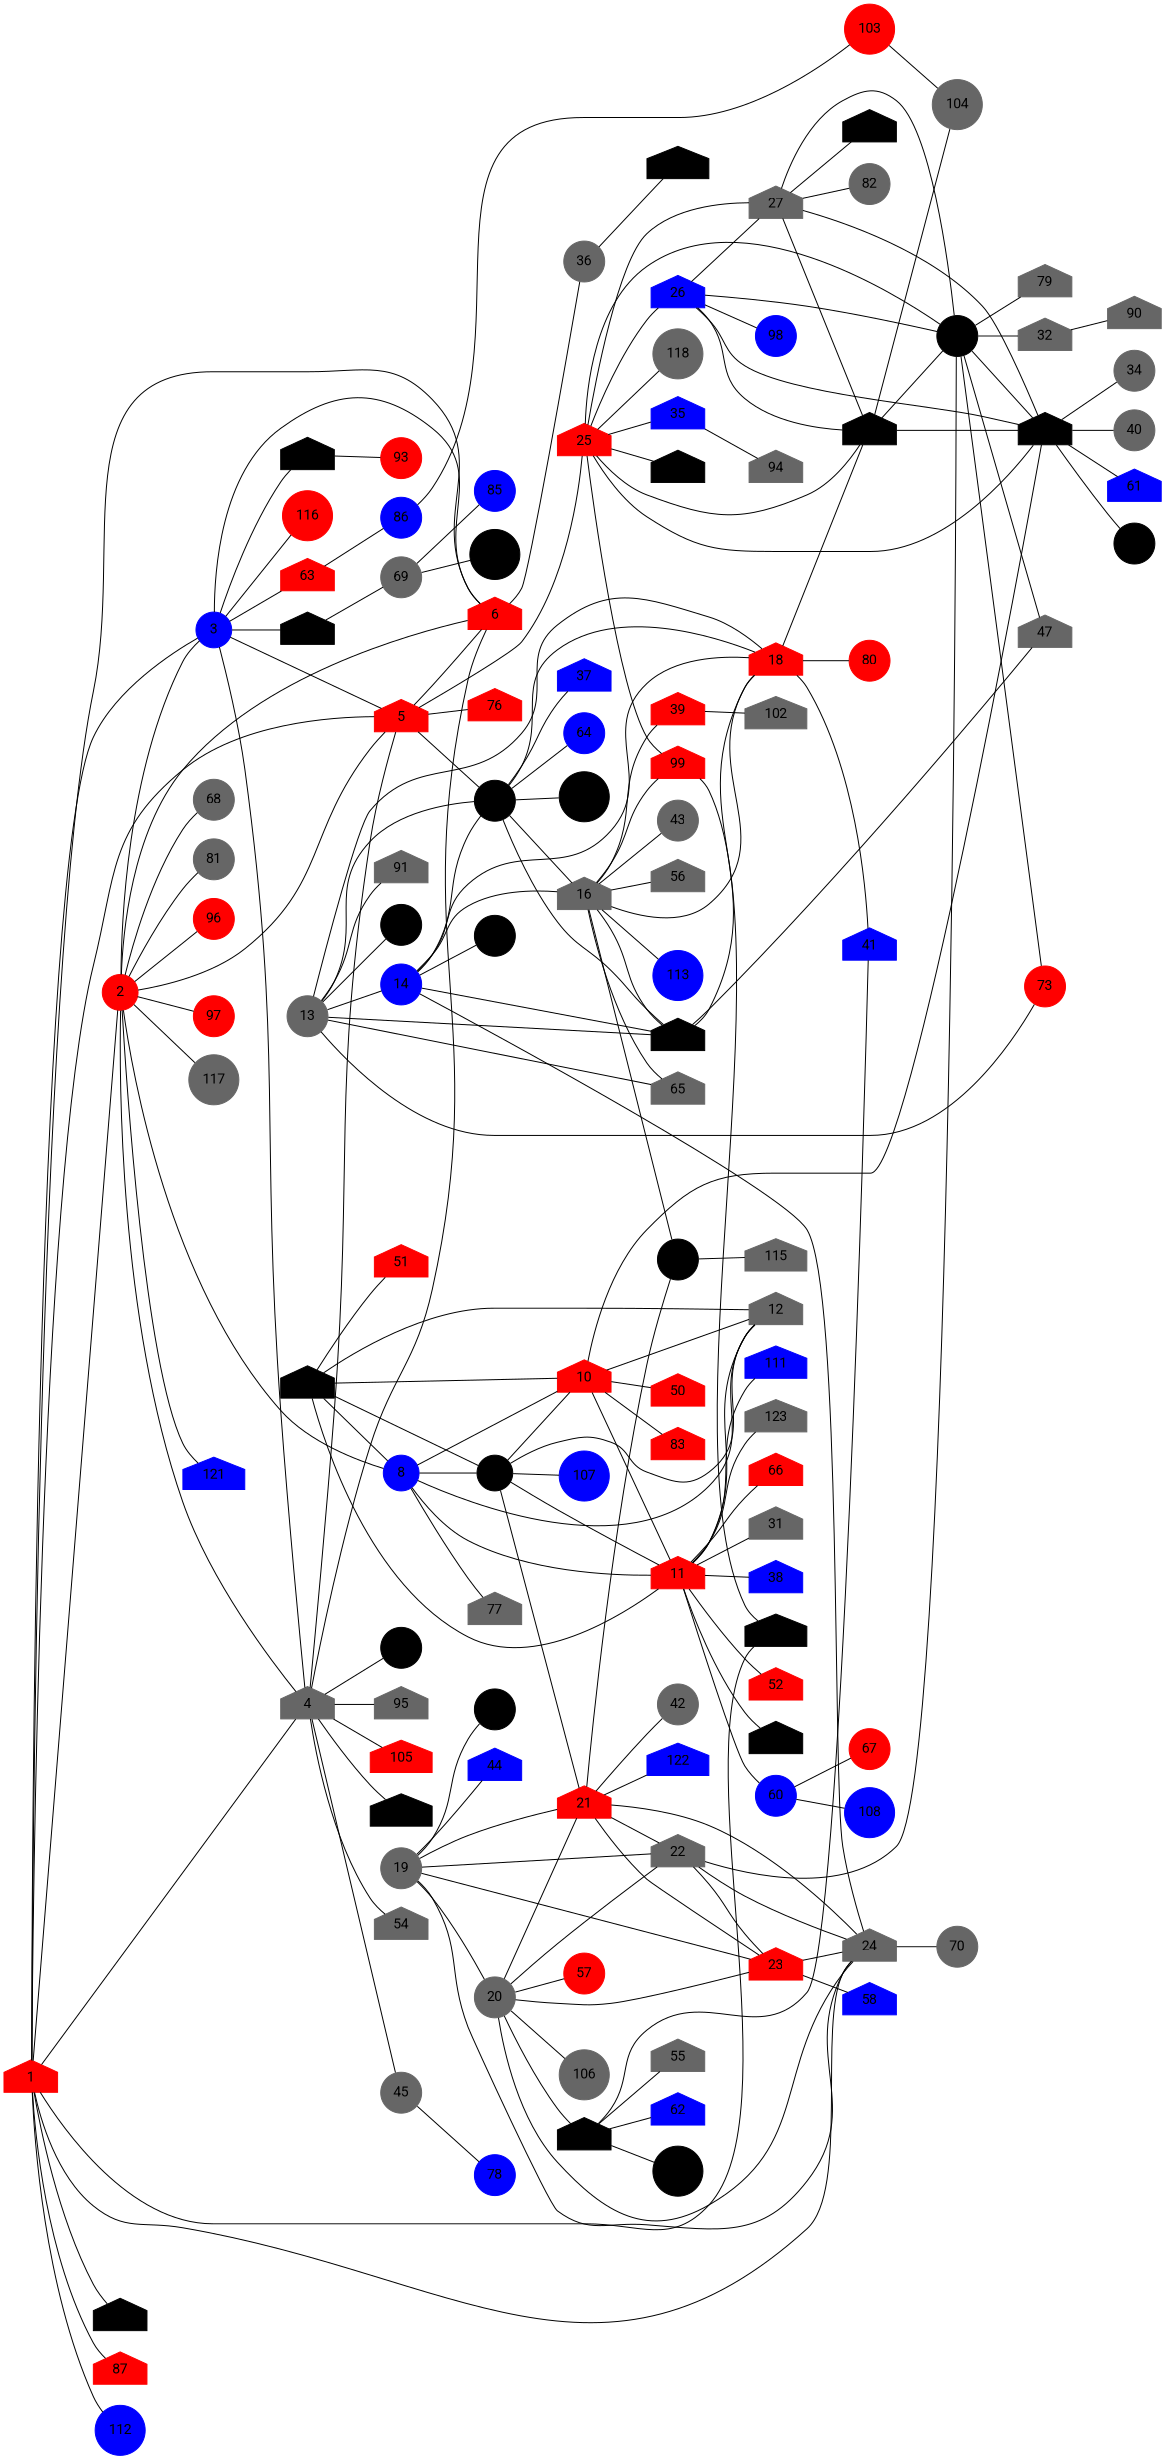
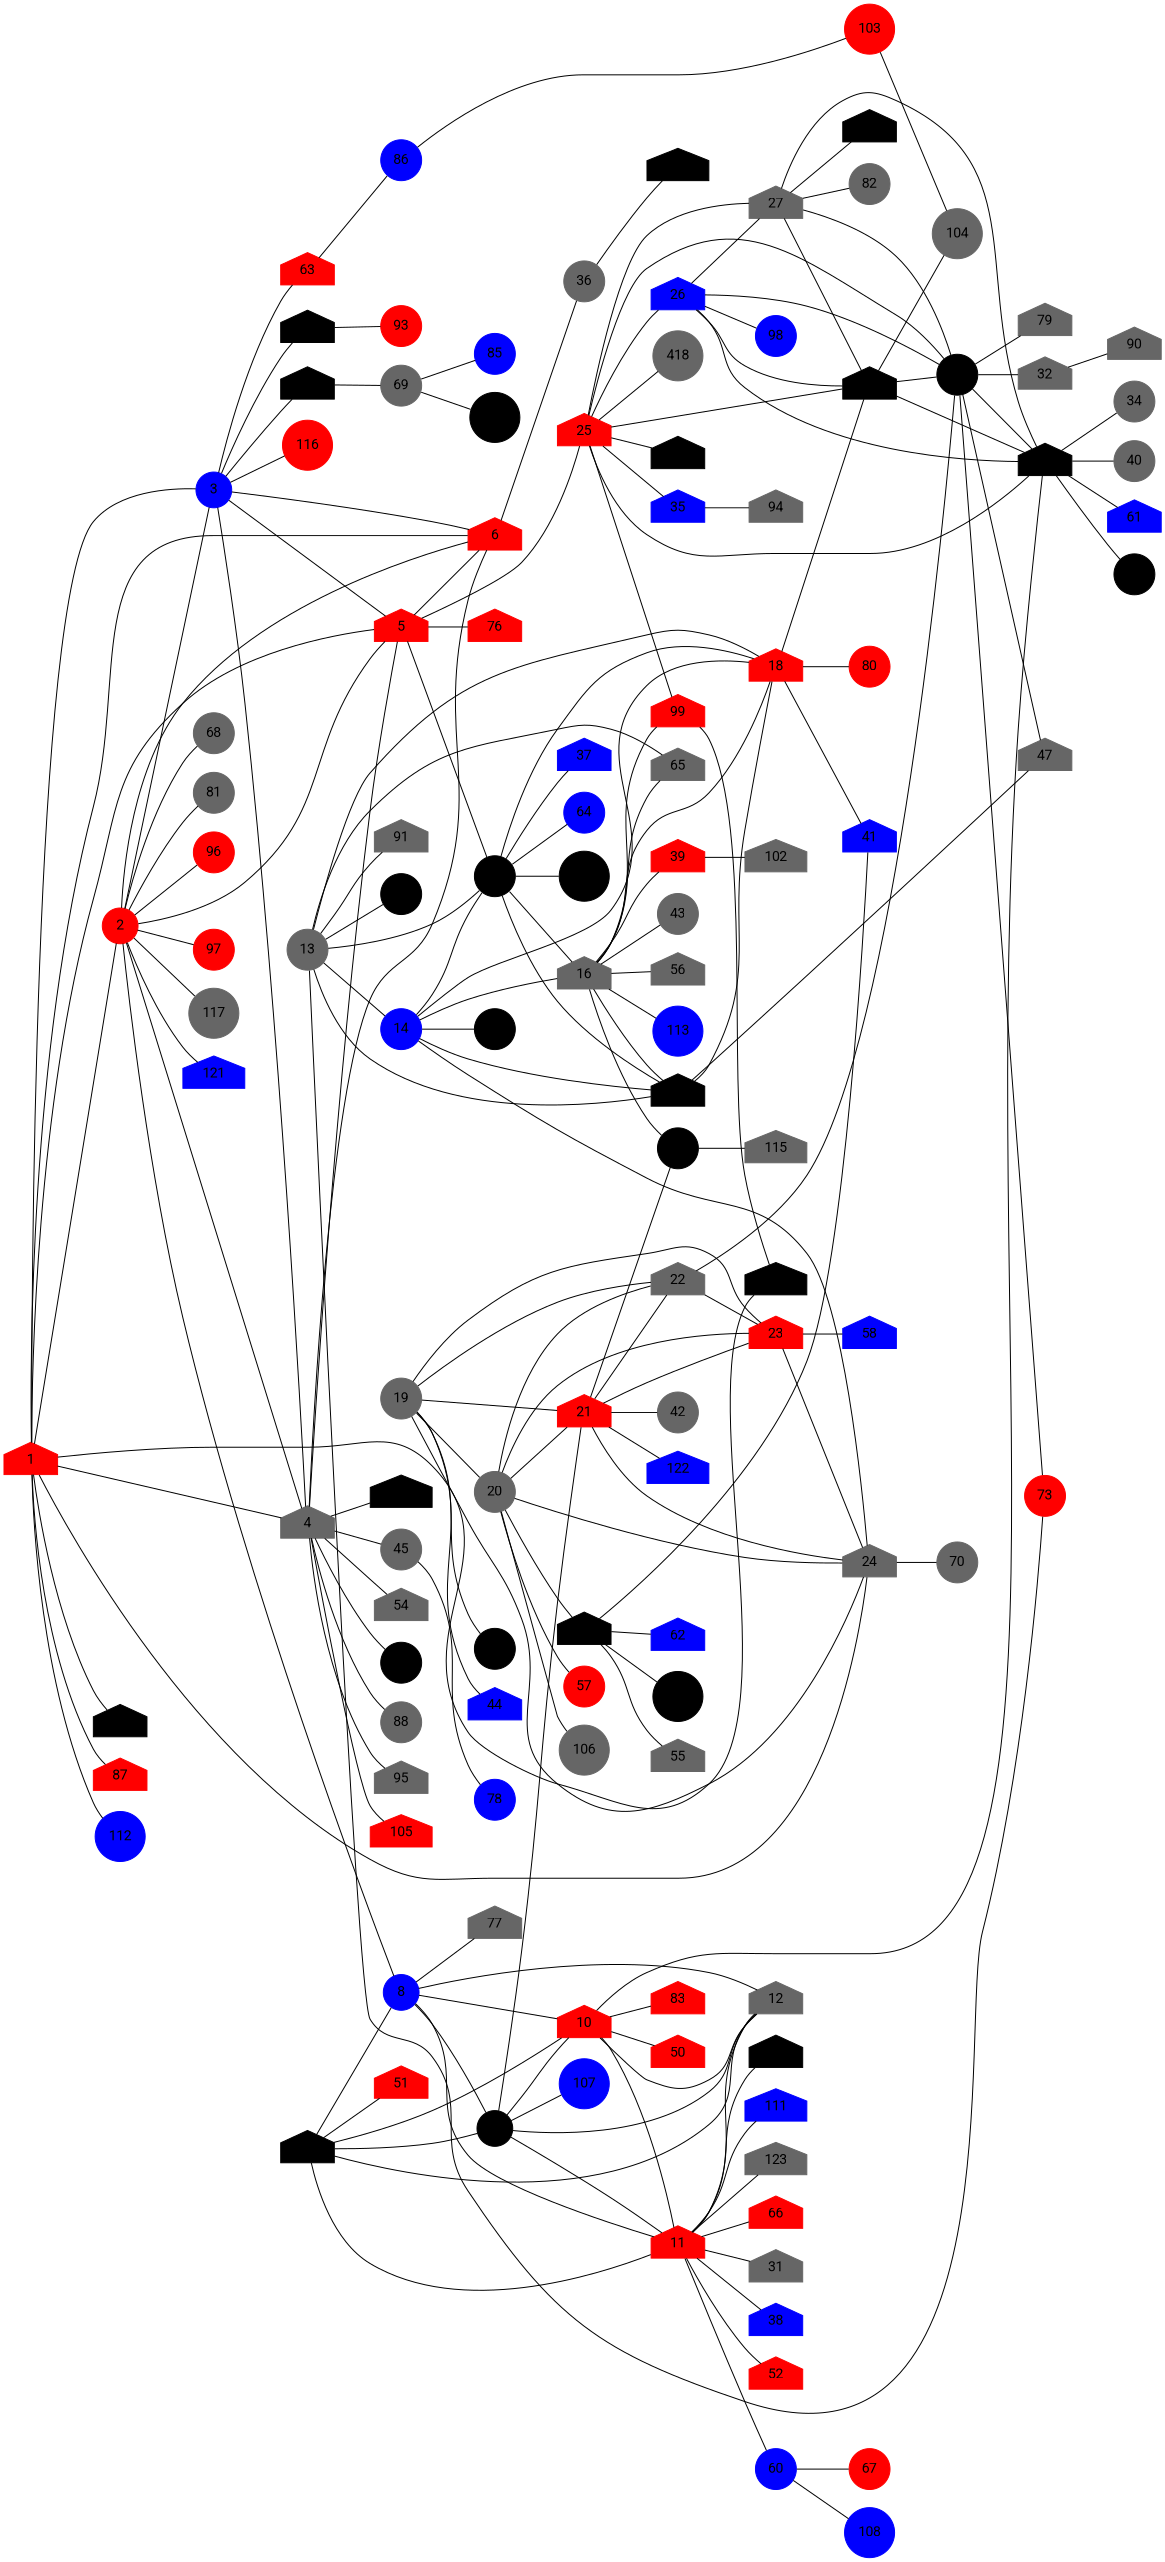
(678, 354) -> (678, 356)
none -> (401, 1722)
(770, 1908) -> none
